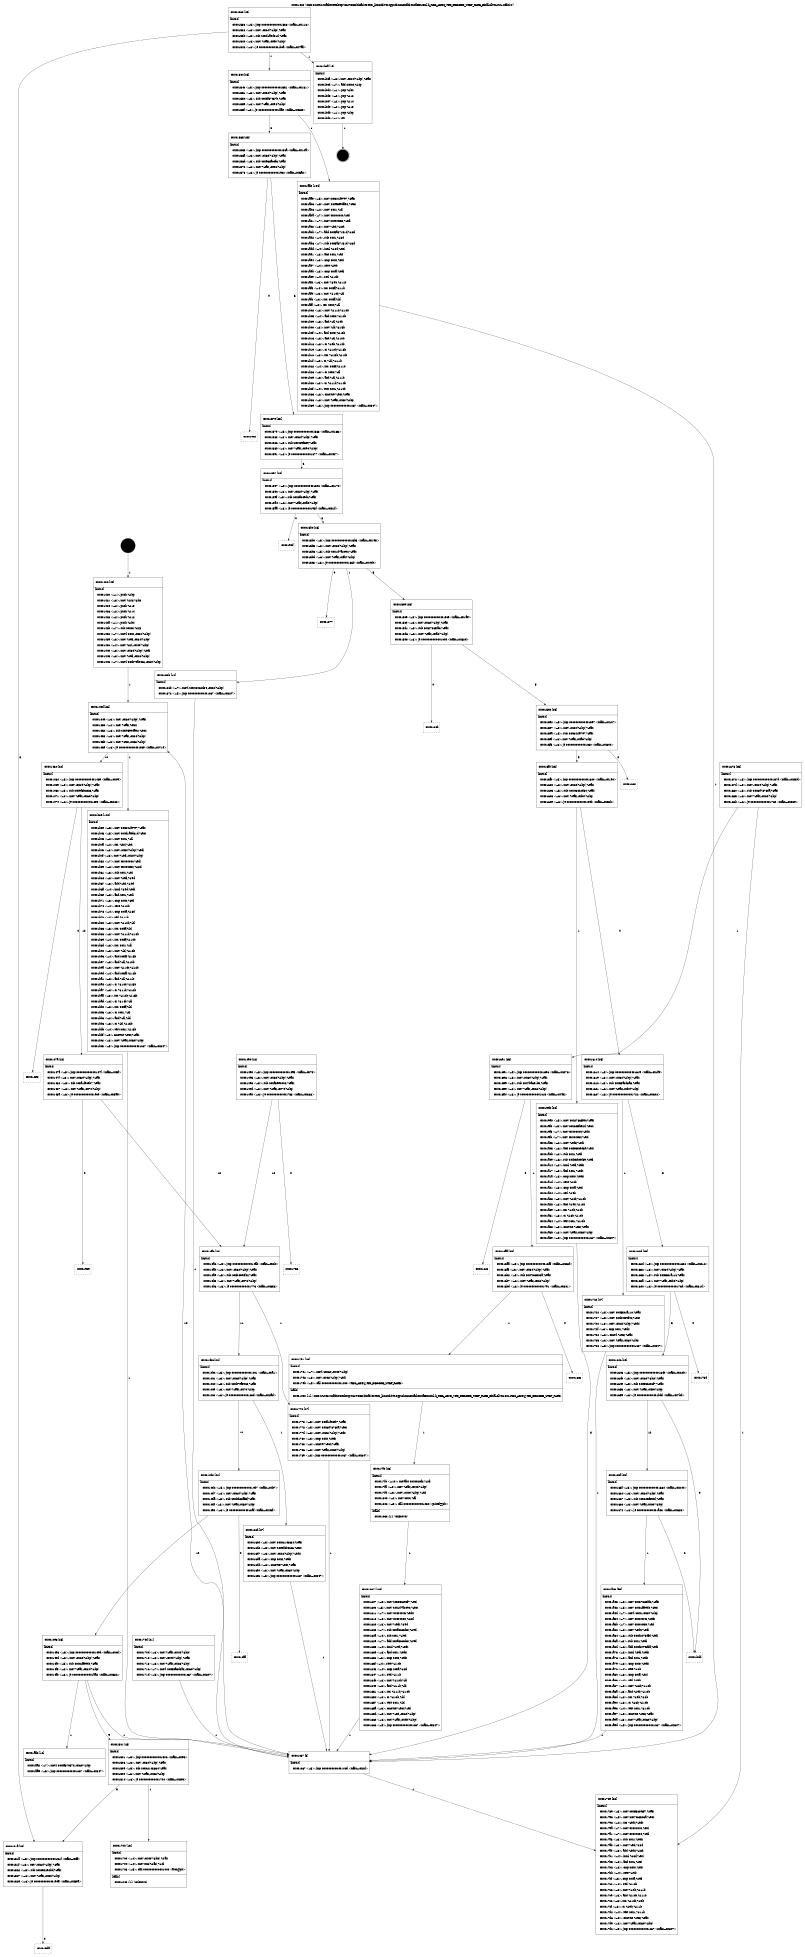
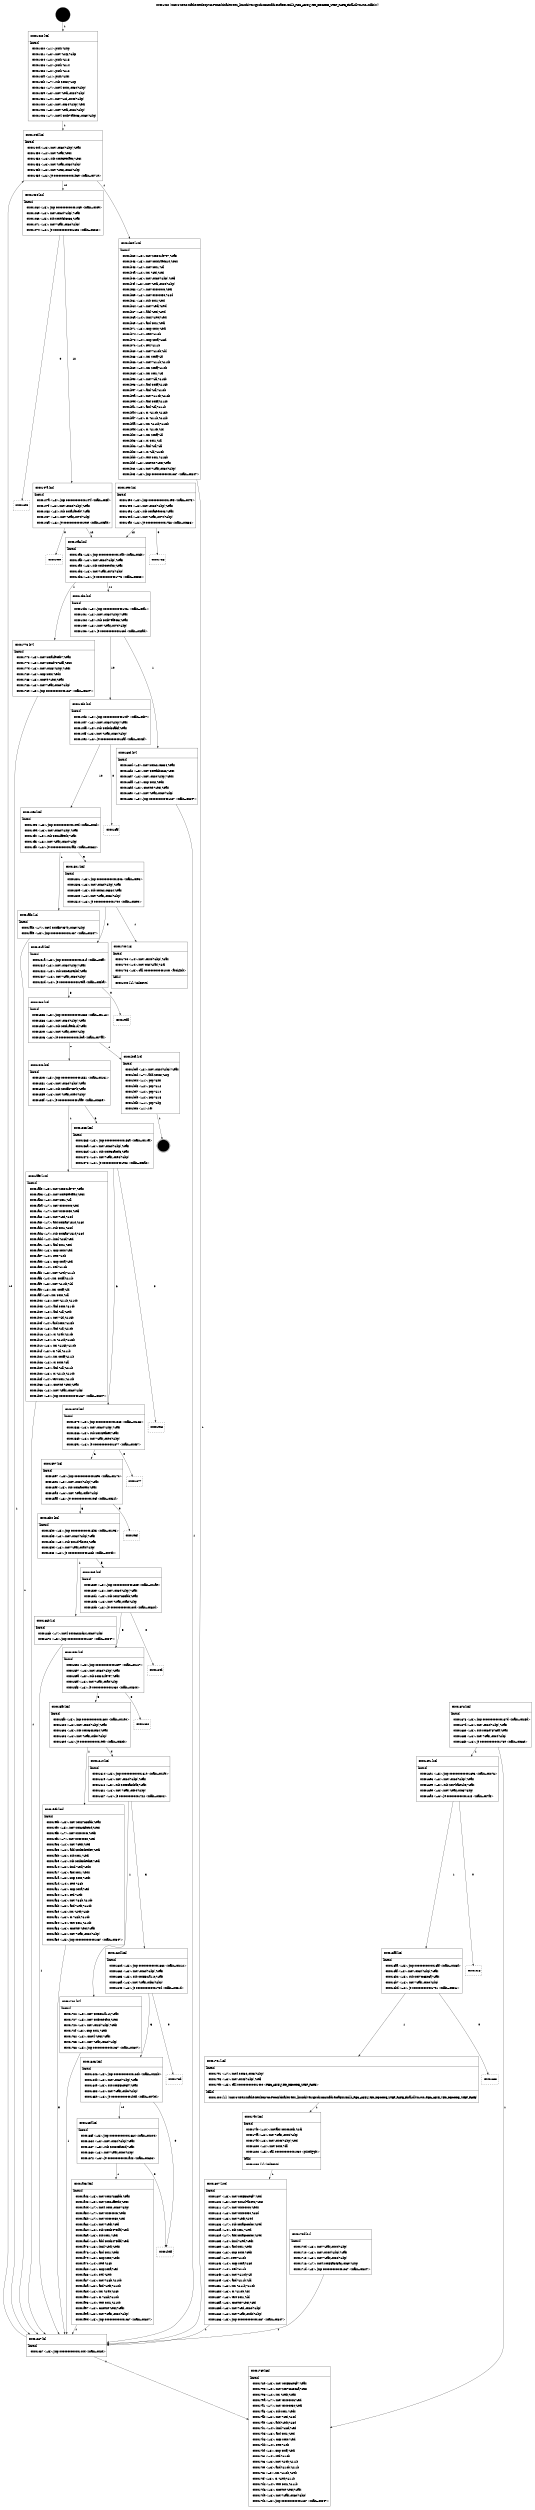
(329, 592) -> (126, 1462)
(18, 853) -> (69, 992)
(160, 1739) -> (23, 1637)
